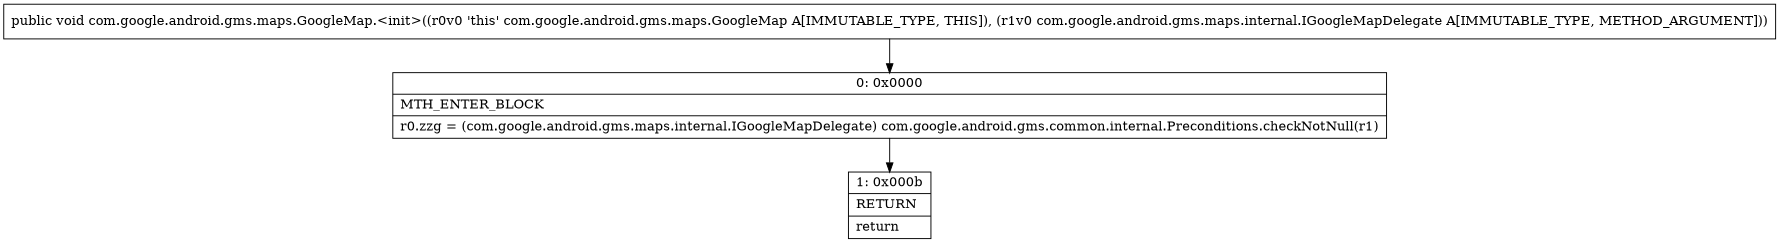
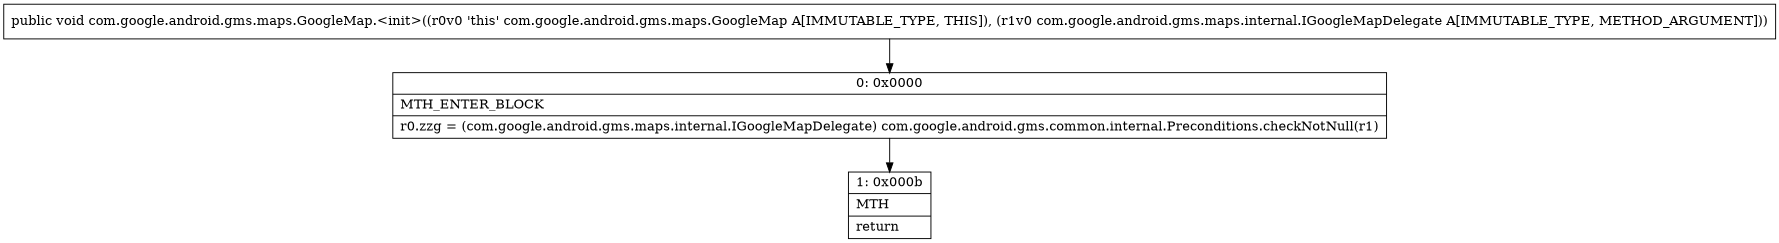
(886, 204) -> (873, 204)
